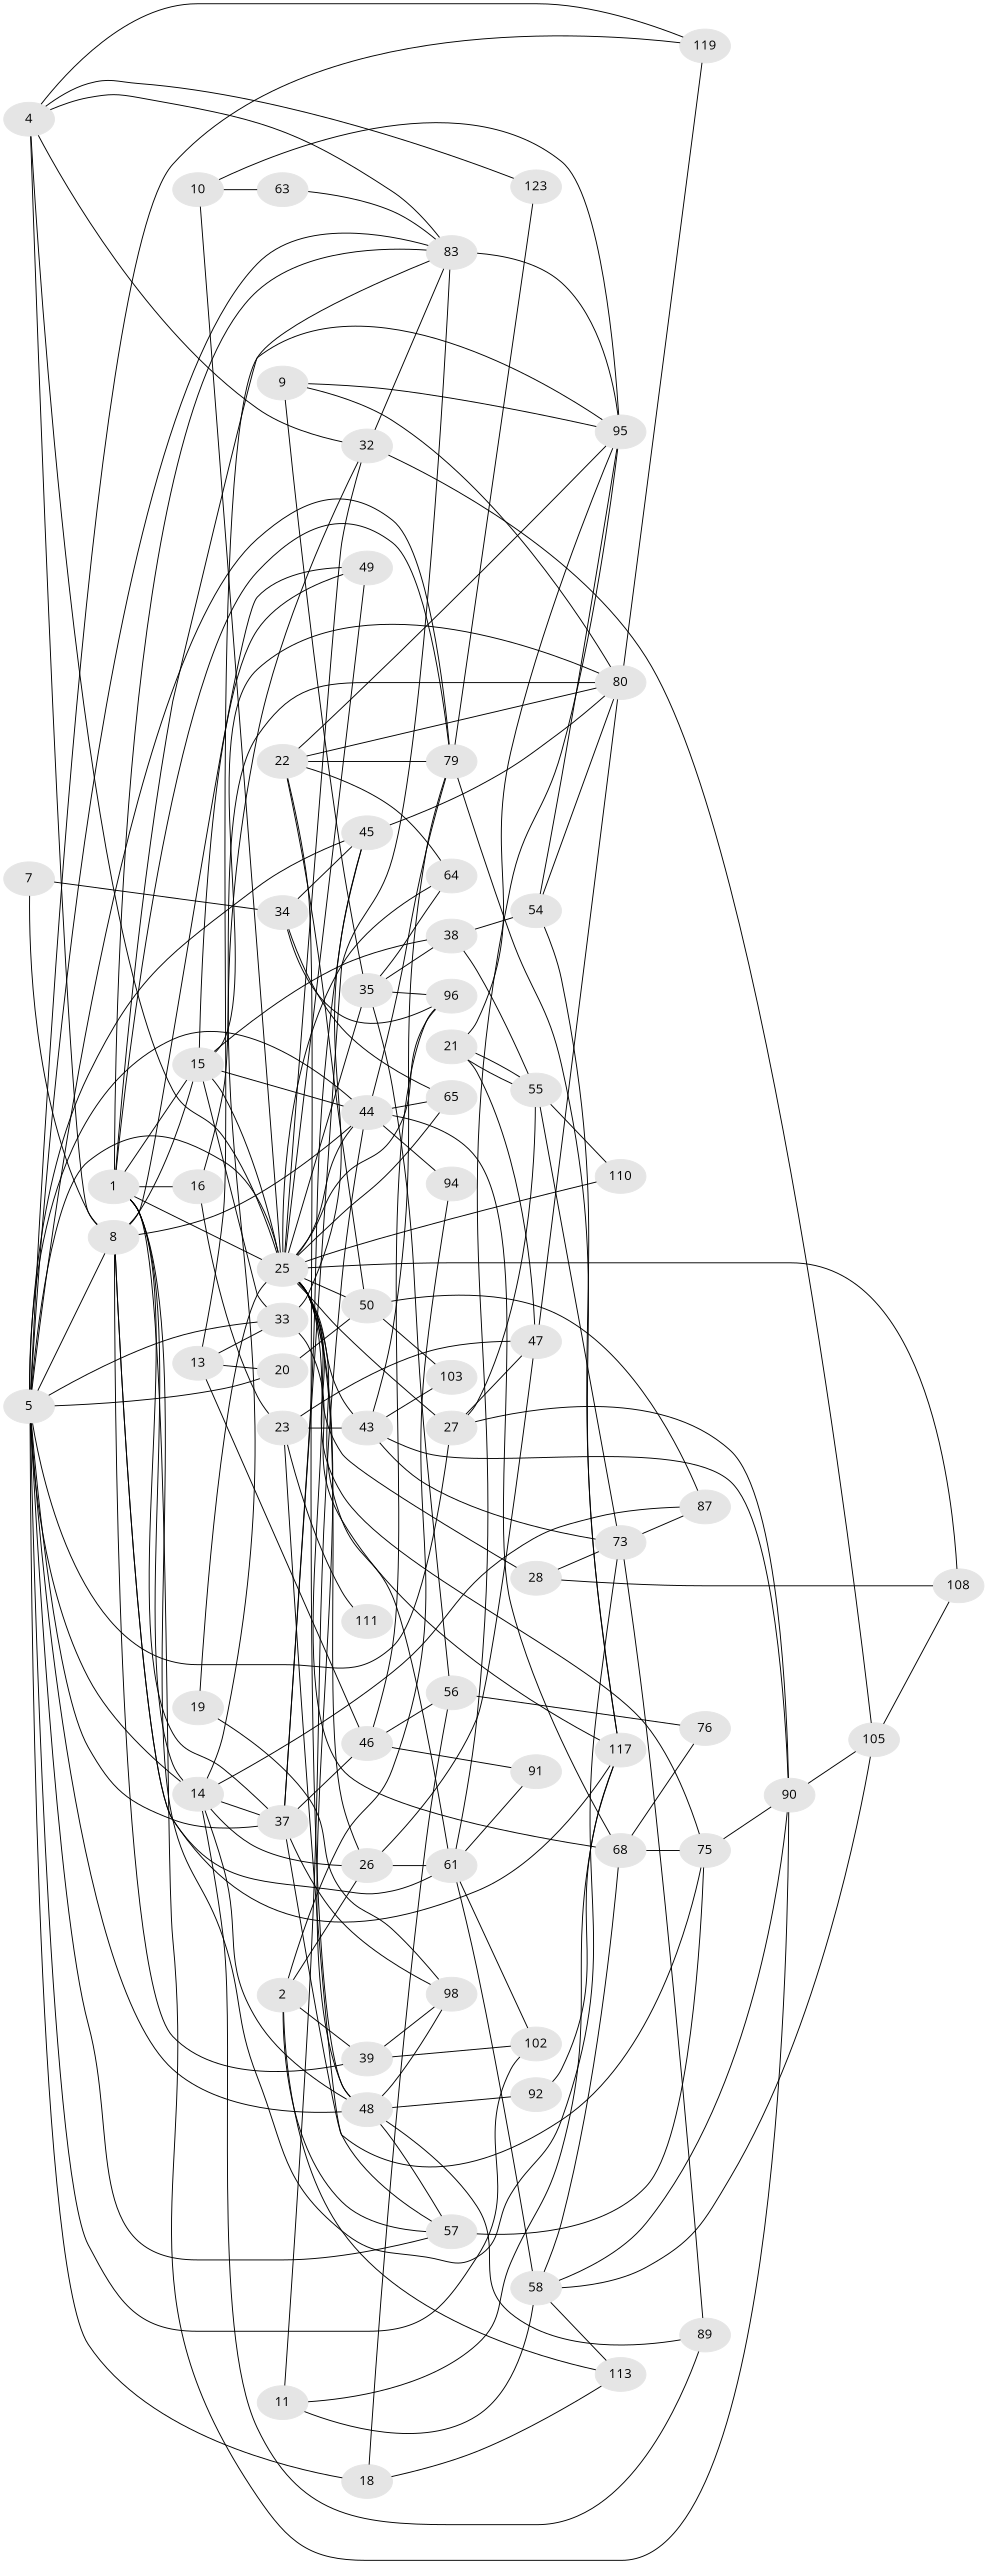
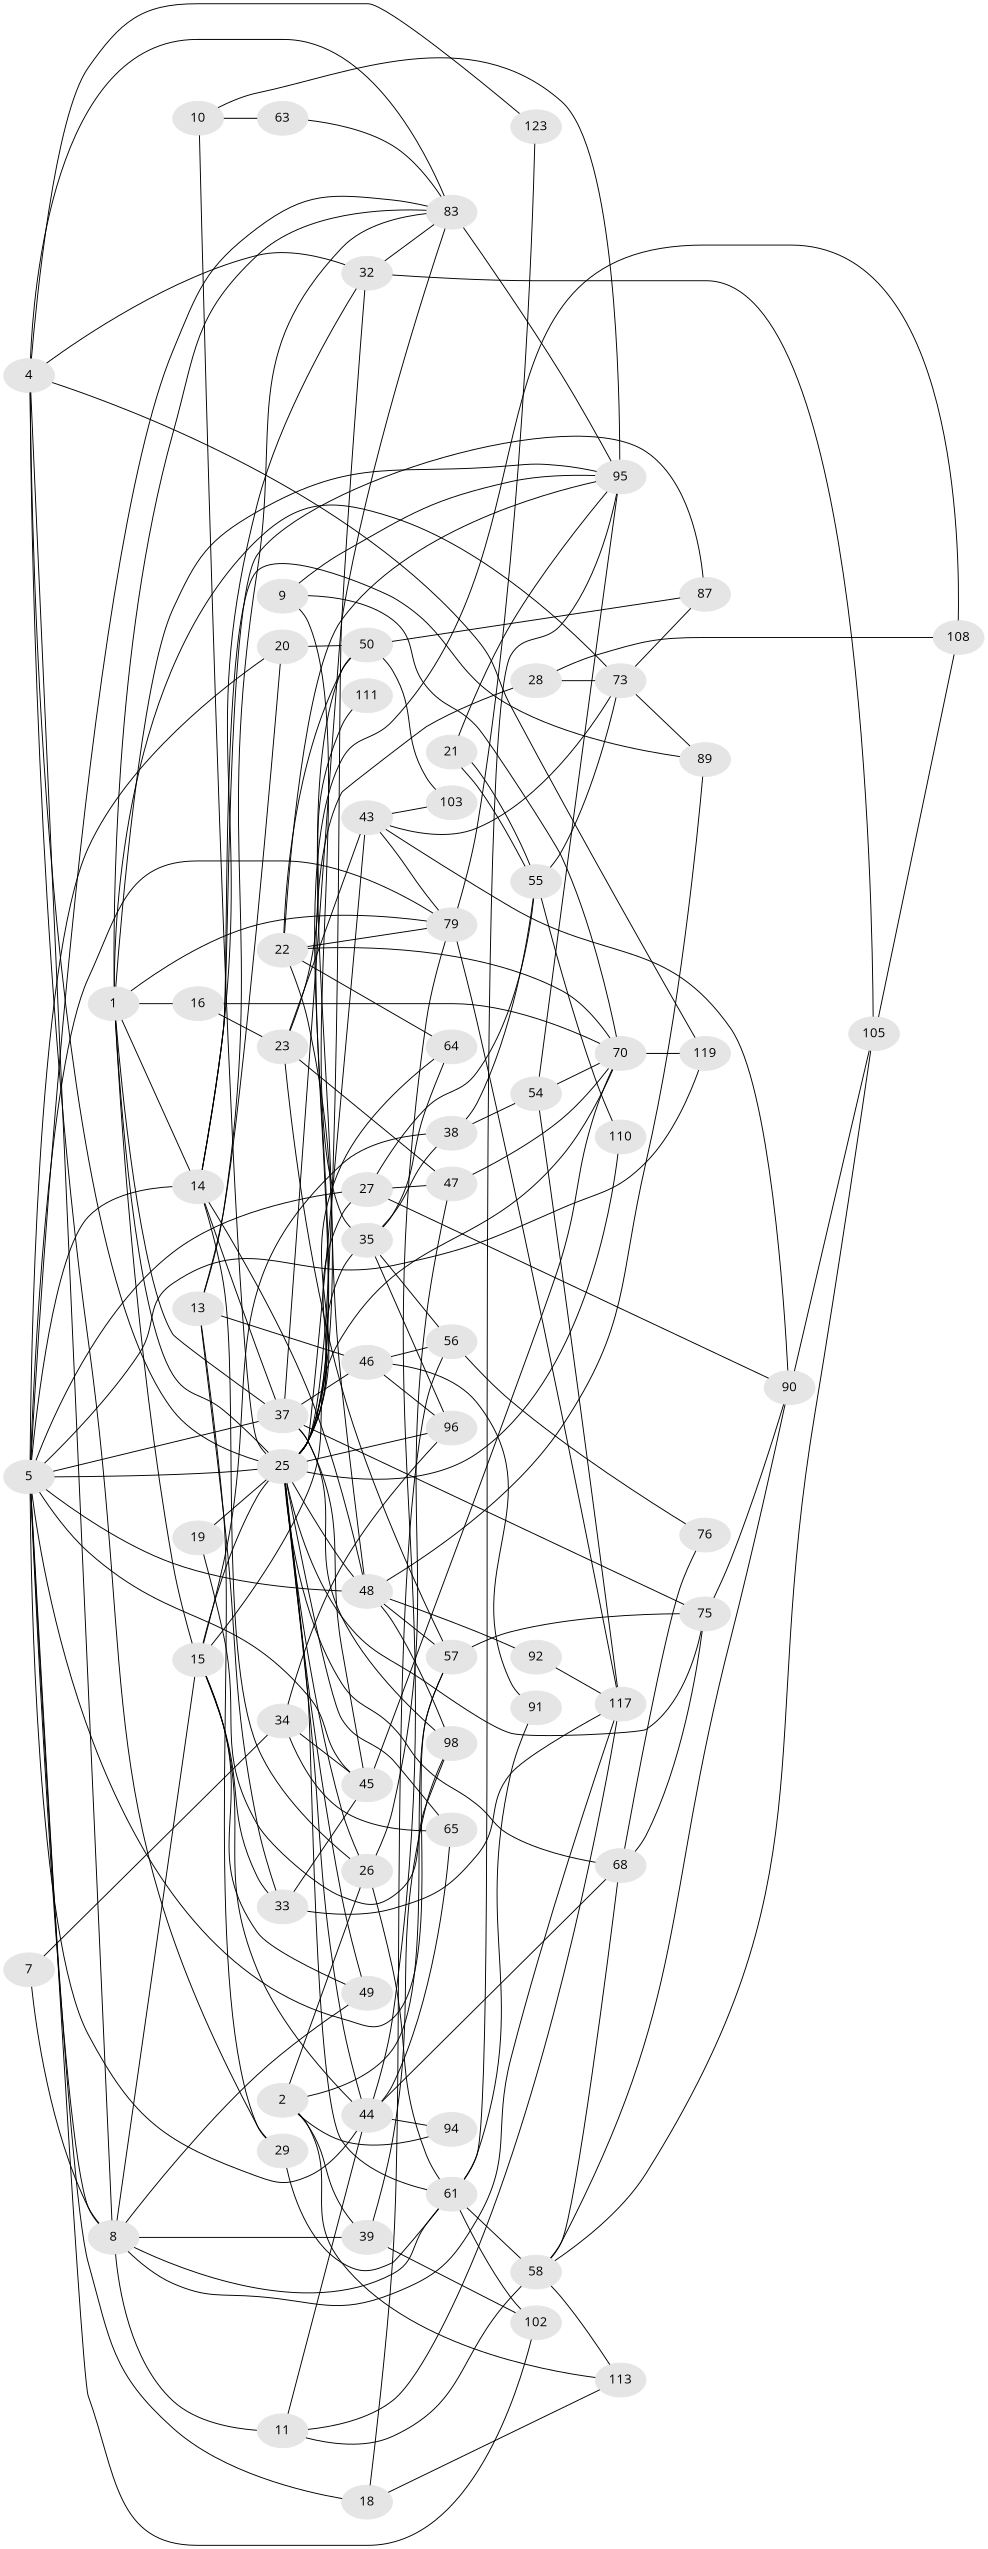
(621, 683) -> (621, 1053)
(517, 1188) -> none
(248, 1200) -> (151, 2374)
(149, 1346) -> none
none -> (283, 2151)
(198, 2382) -> none
